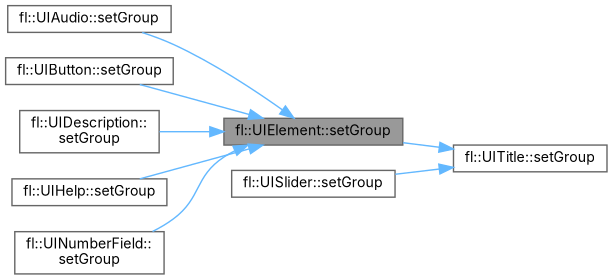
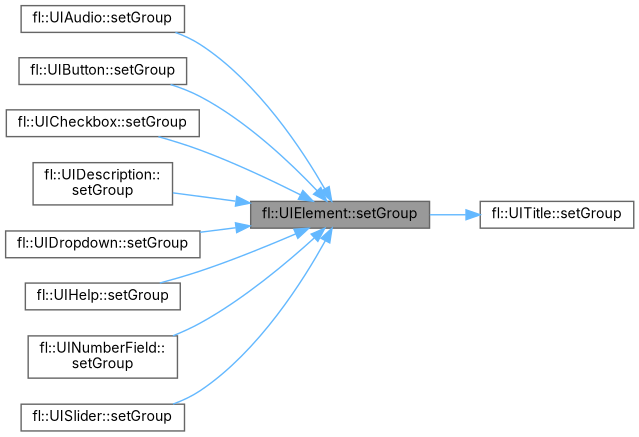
none -> (103, 123)
(417, 172) -> (261, 334)
none -> (103, 244)
